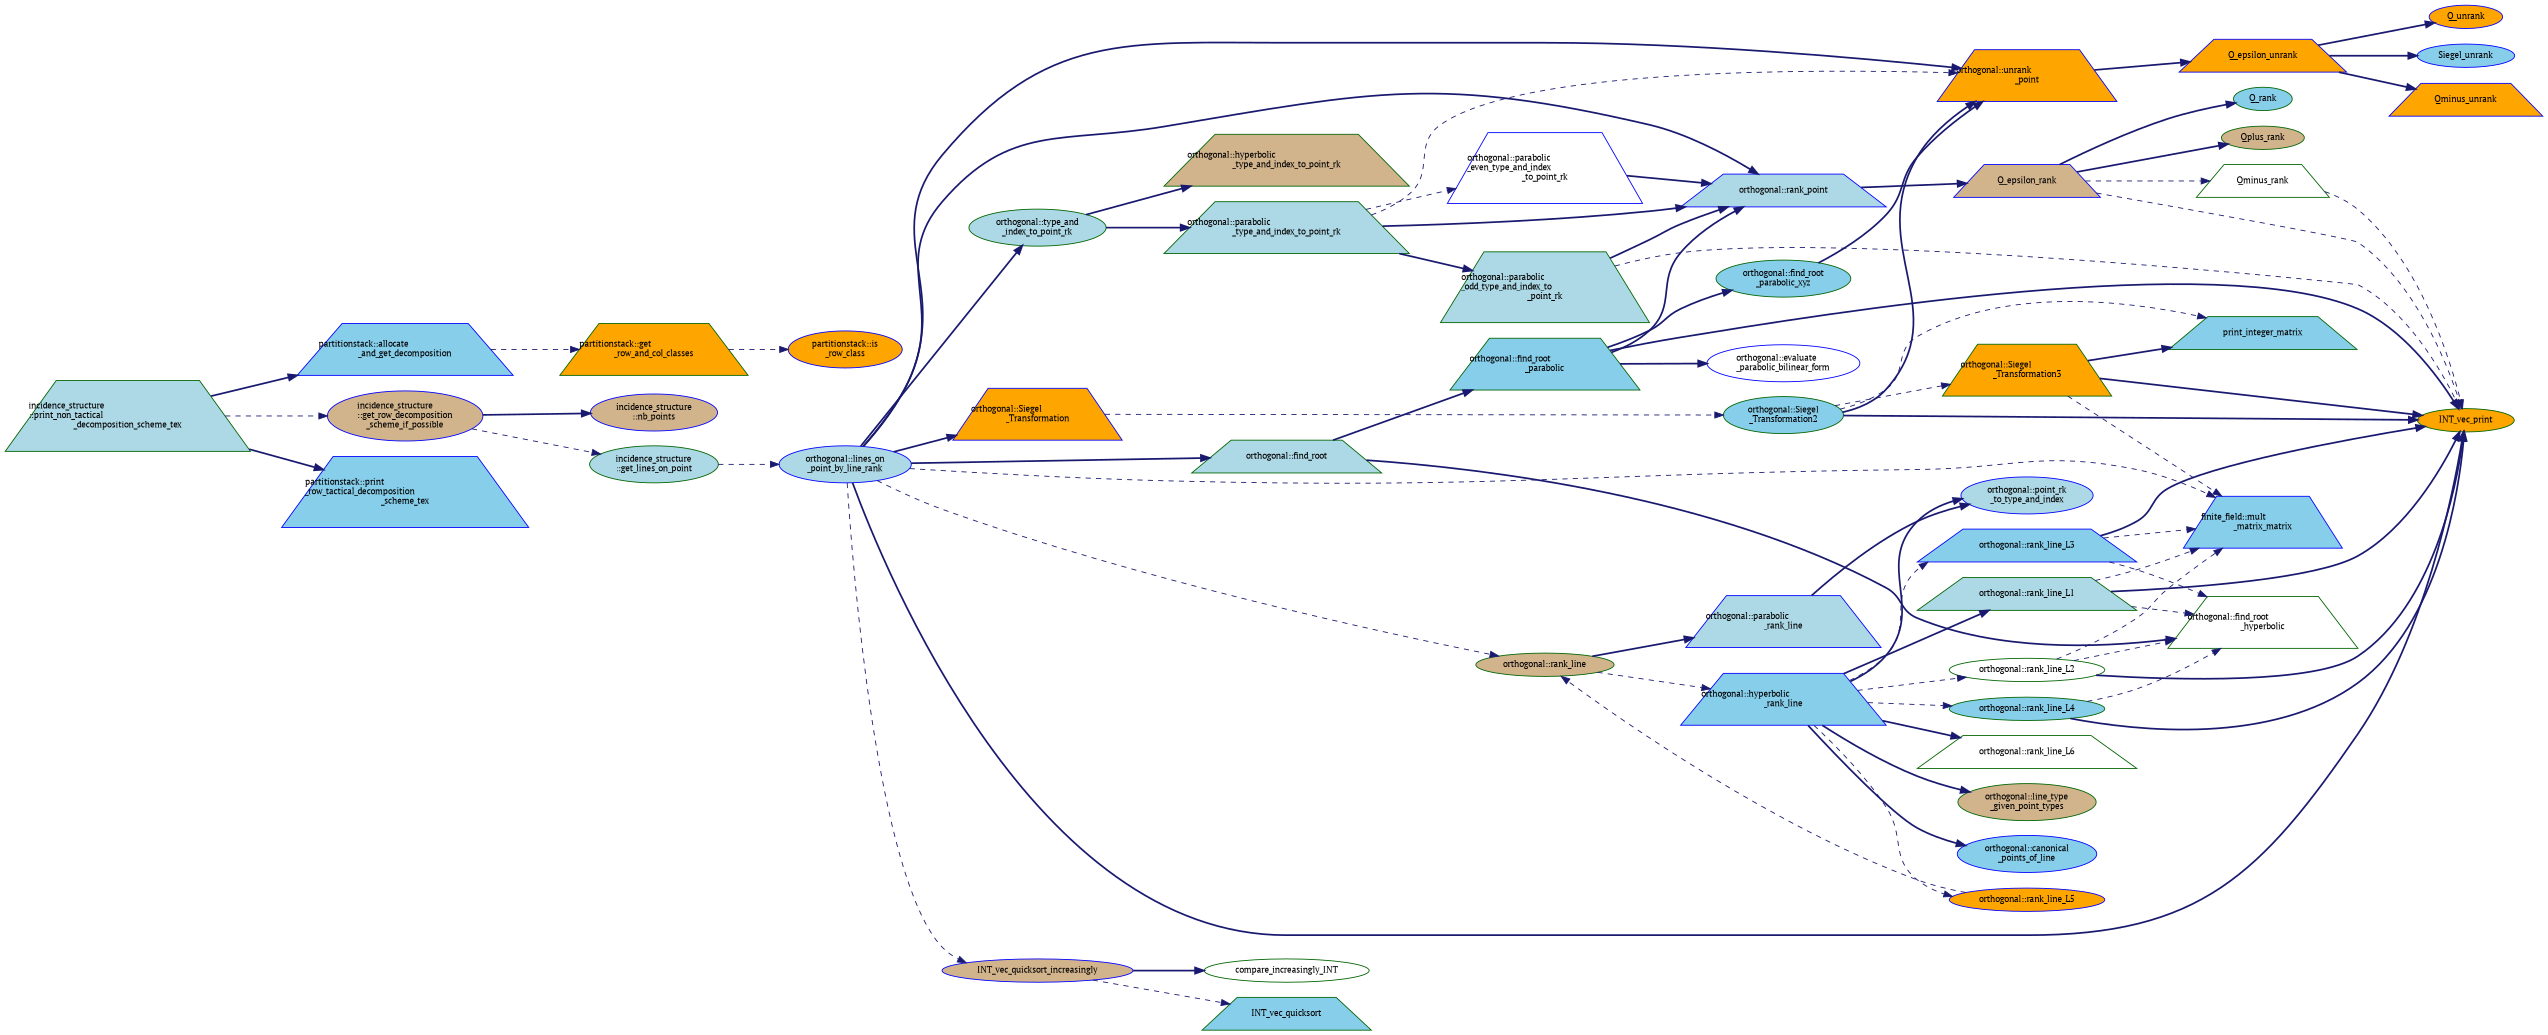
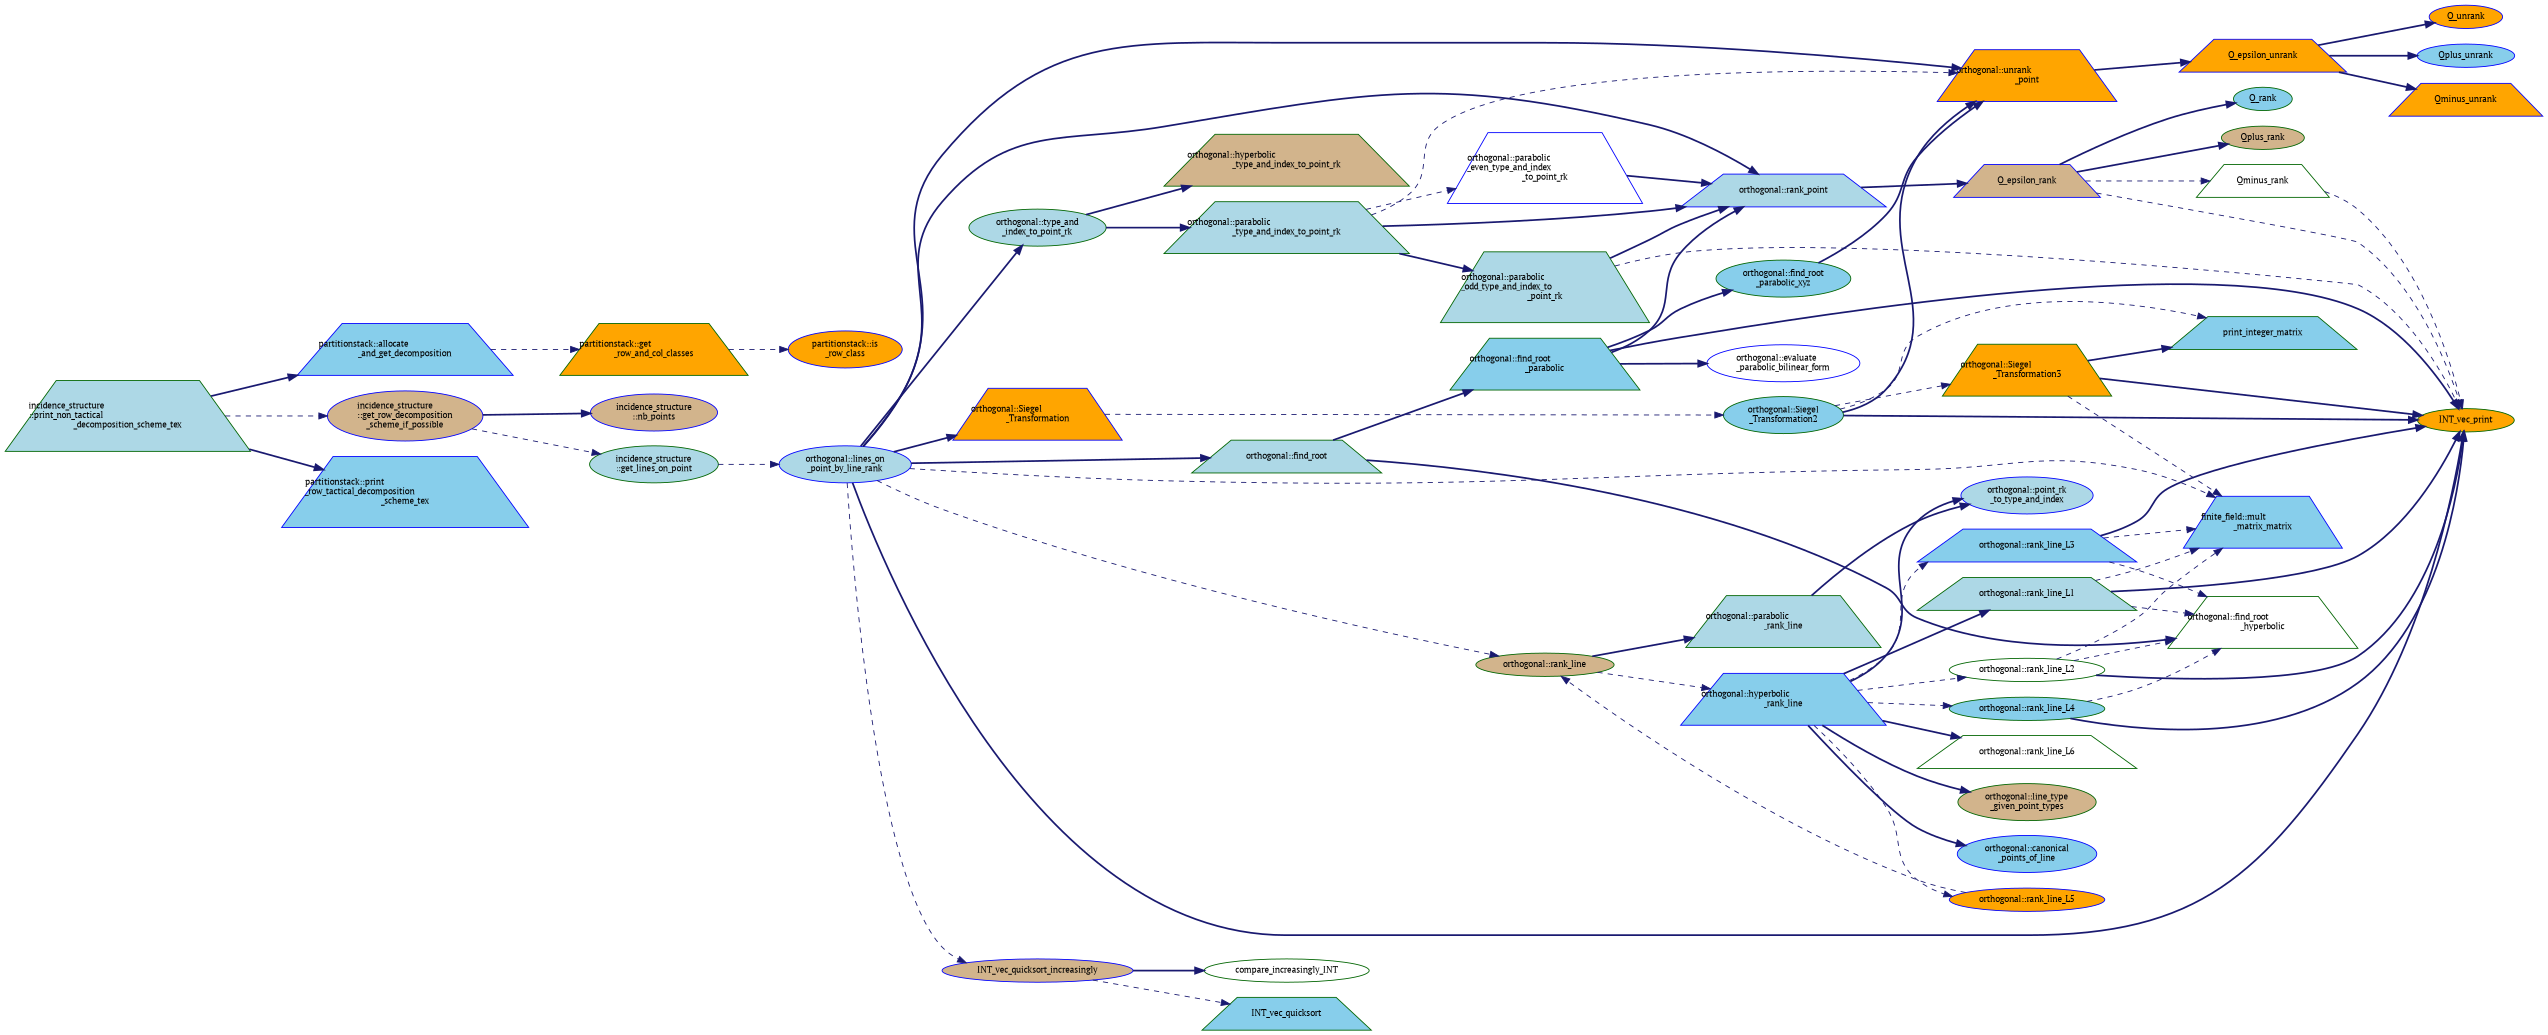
(2466, 56) -> (2466, 56)
(1783, 622) -> (1783, 622)
